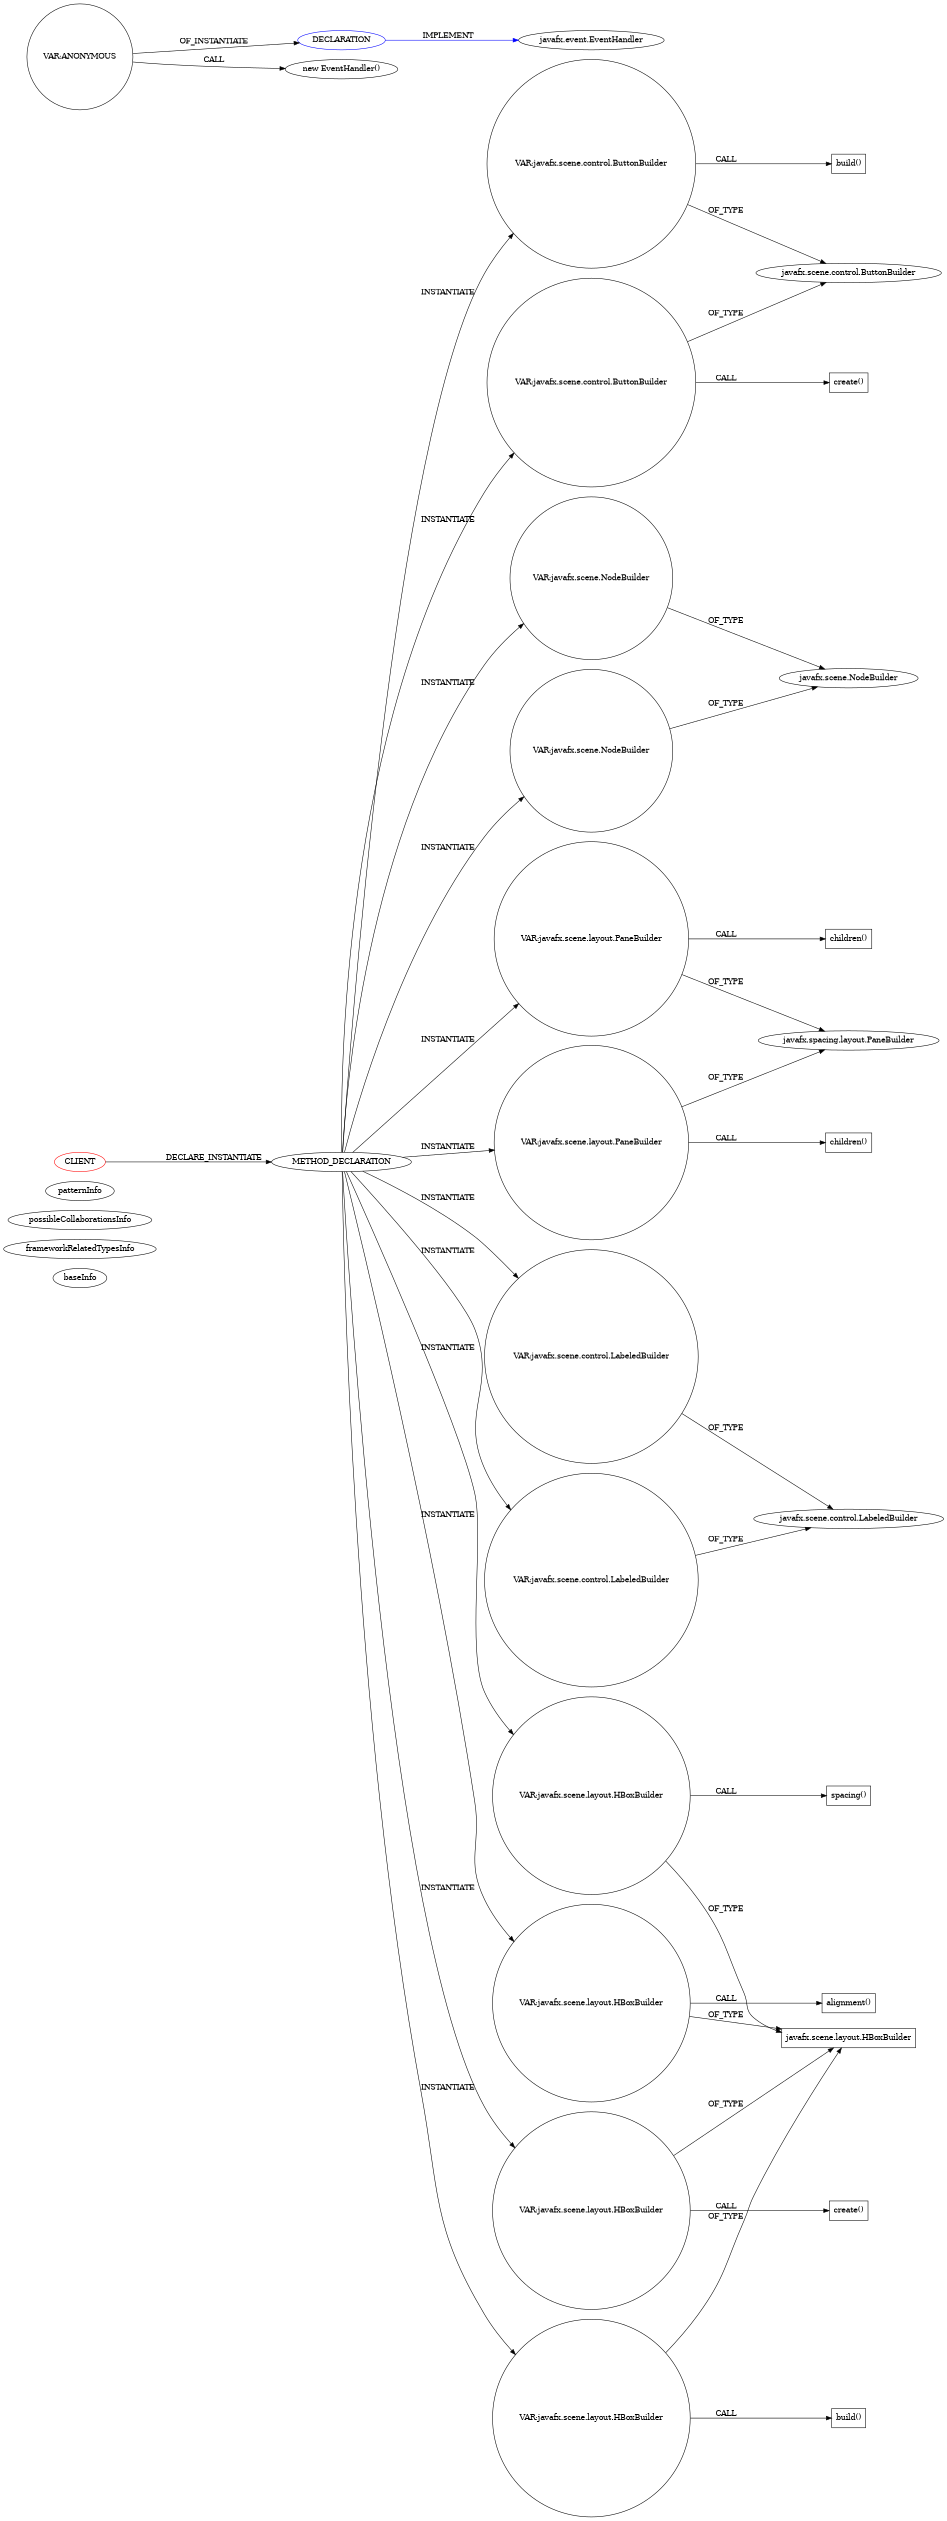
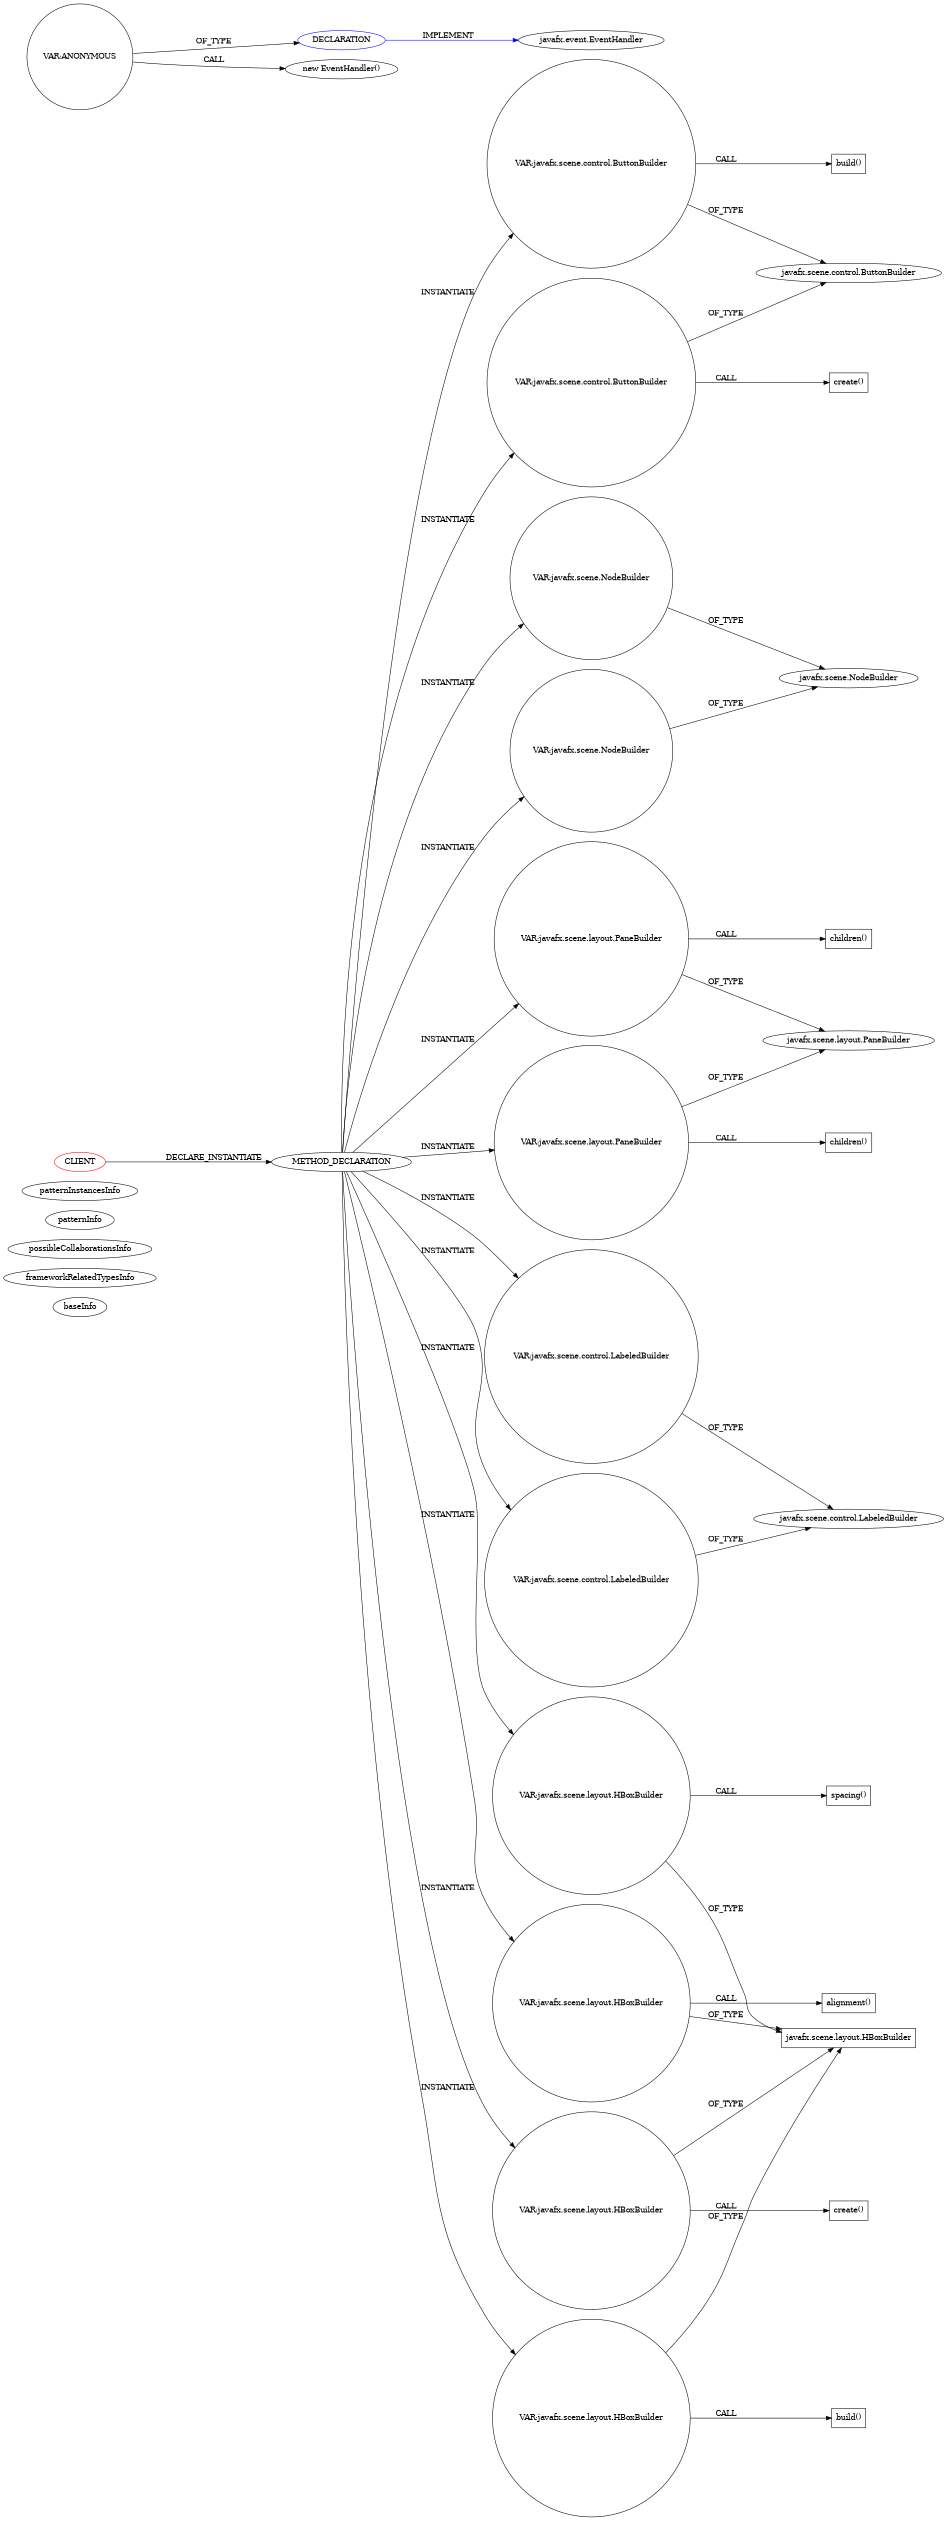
(214, 42) -> (214, 42)
(849, 1040) -> (849, 1040)
none -> (80, 1191)
